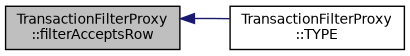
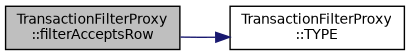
(212, 18) -> (198, 37)
